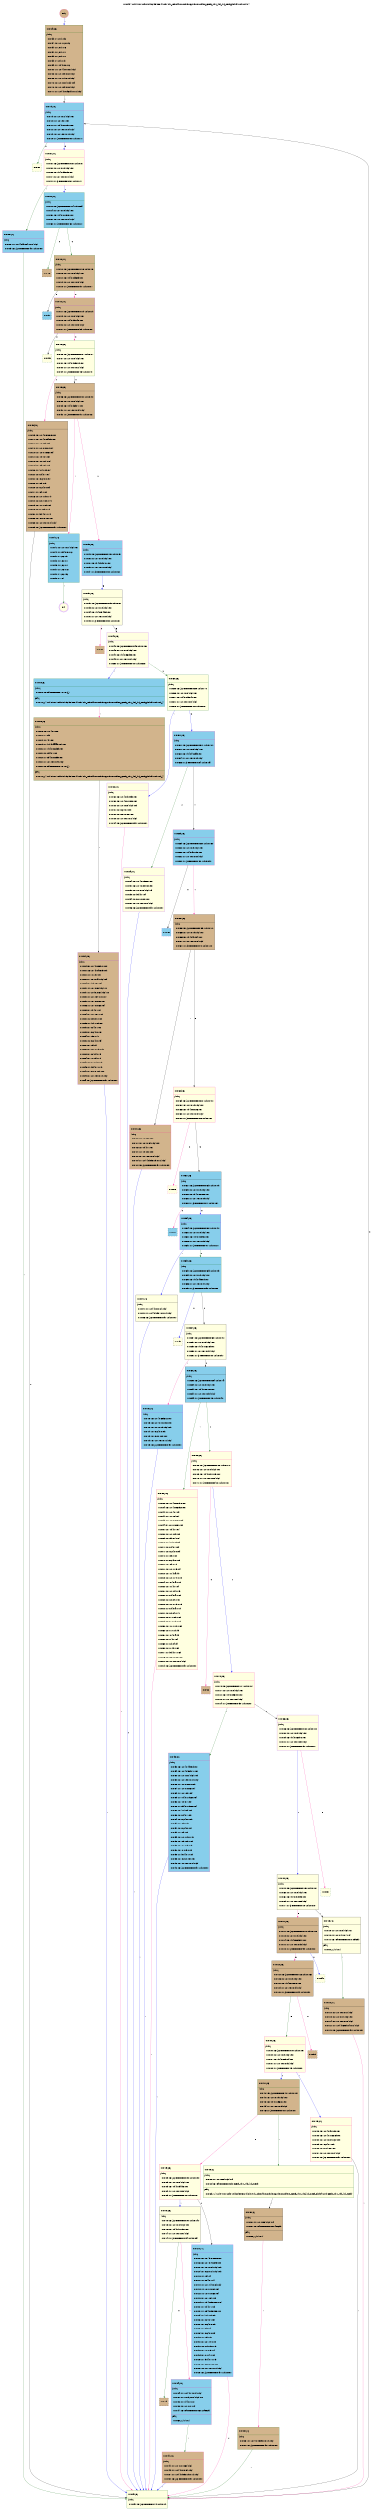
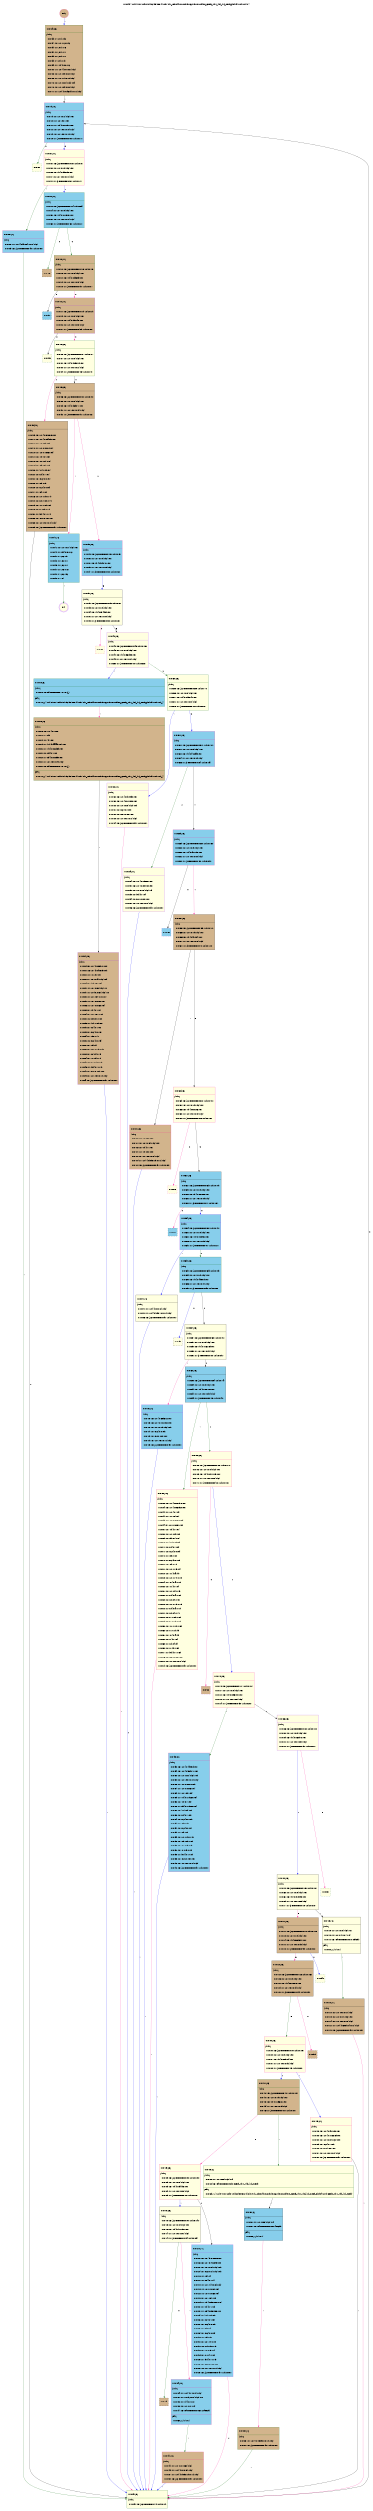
(100, 650) -> (100, 650)
(263, 2224) -> (263, 2224)
